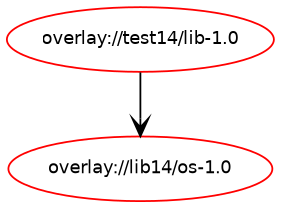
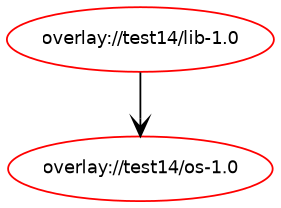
(140, 169) -> (140, 169)
